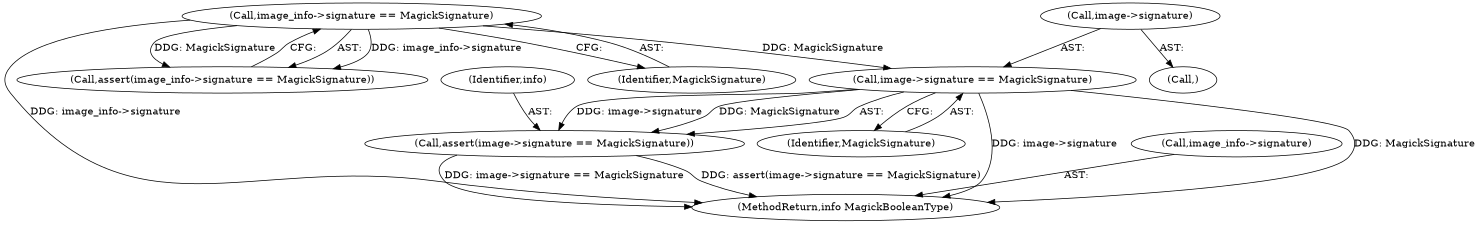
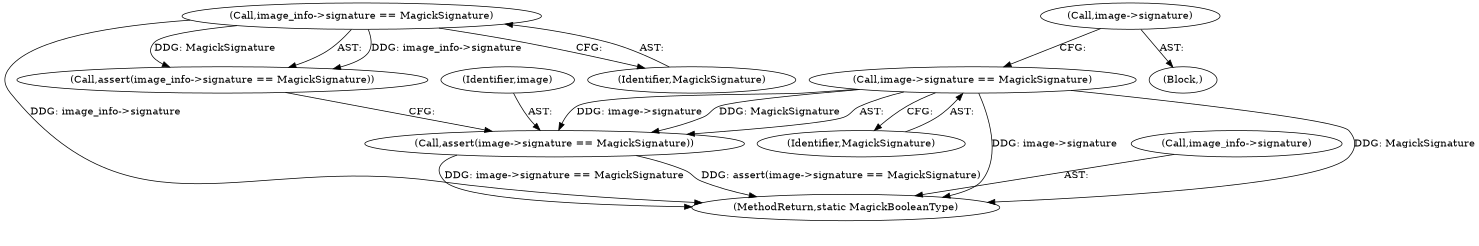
(684, 44) -> none
(1075, 48) -> (1075, 48)
(282, 49) -> (385, 111)
(508, 80) -> (508, 80)
(1183, 80) -> (1183, 80)
(846, 208) -> (846, 208)
